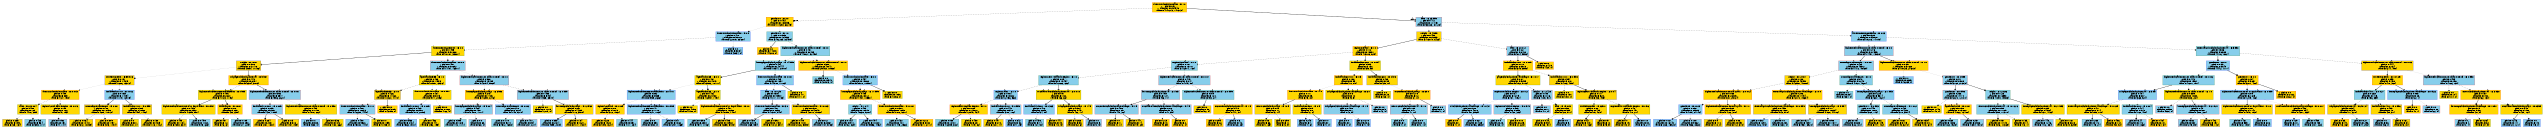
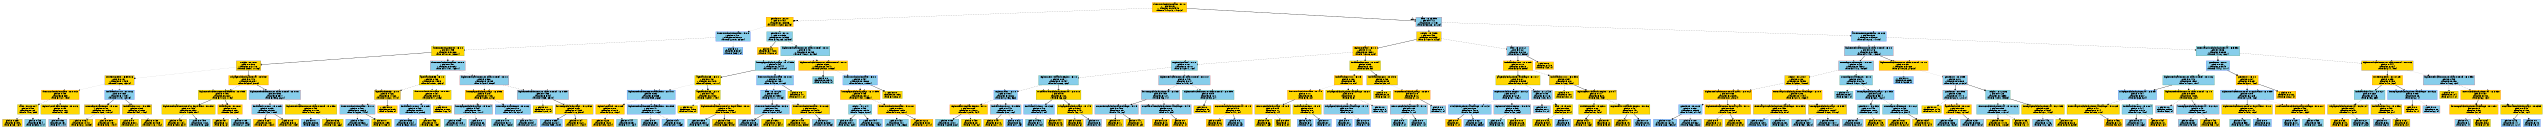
(1380, 109) -> (1380, 109)
(2092, 123) -> none
